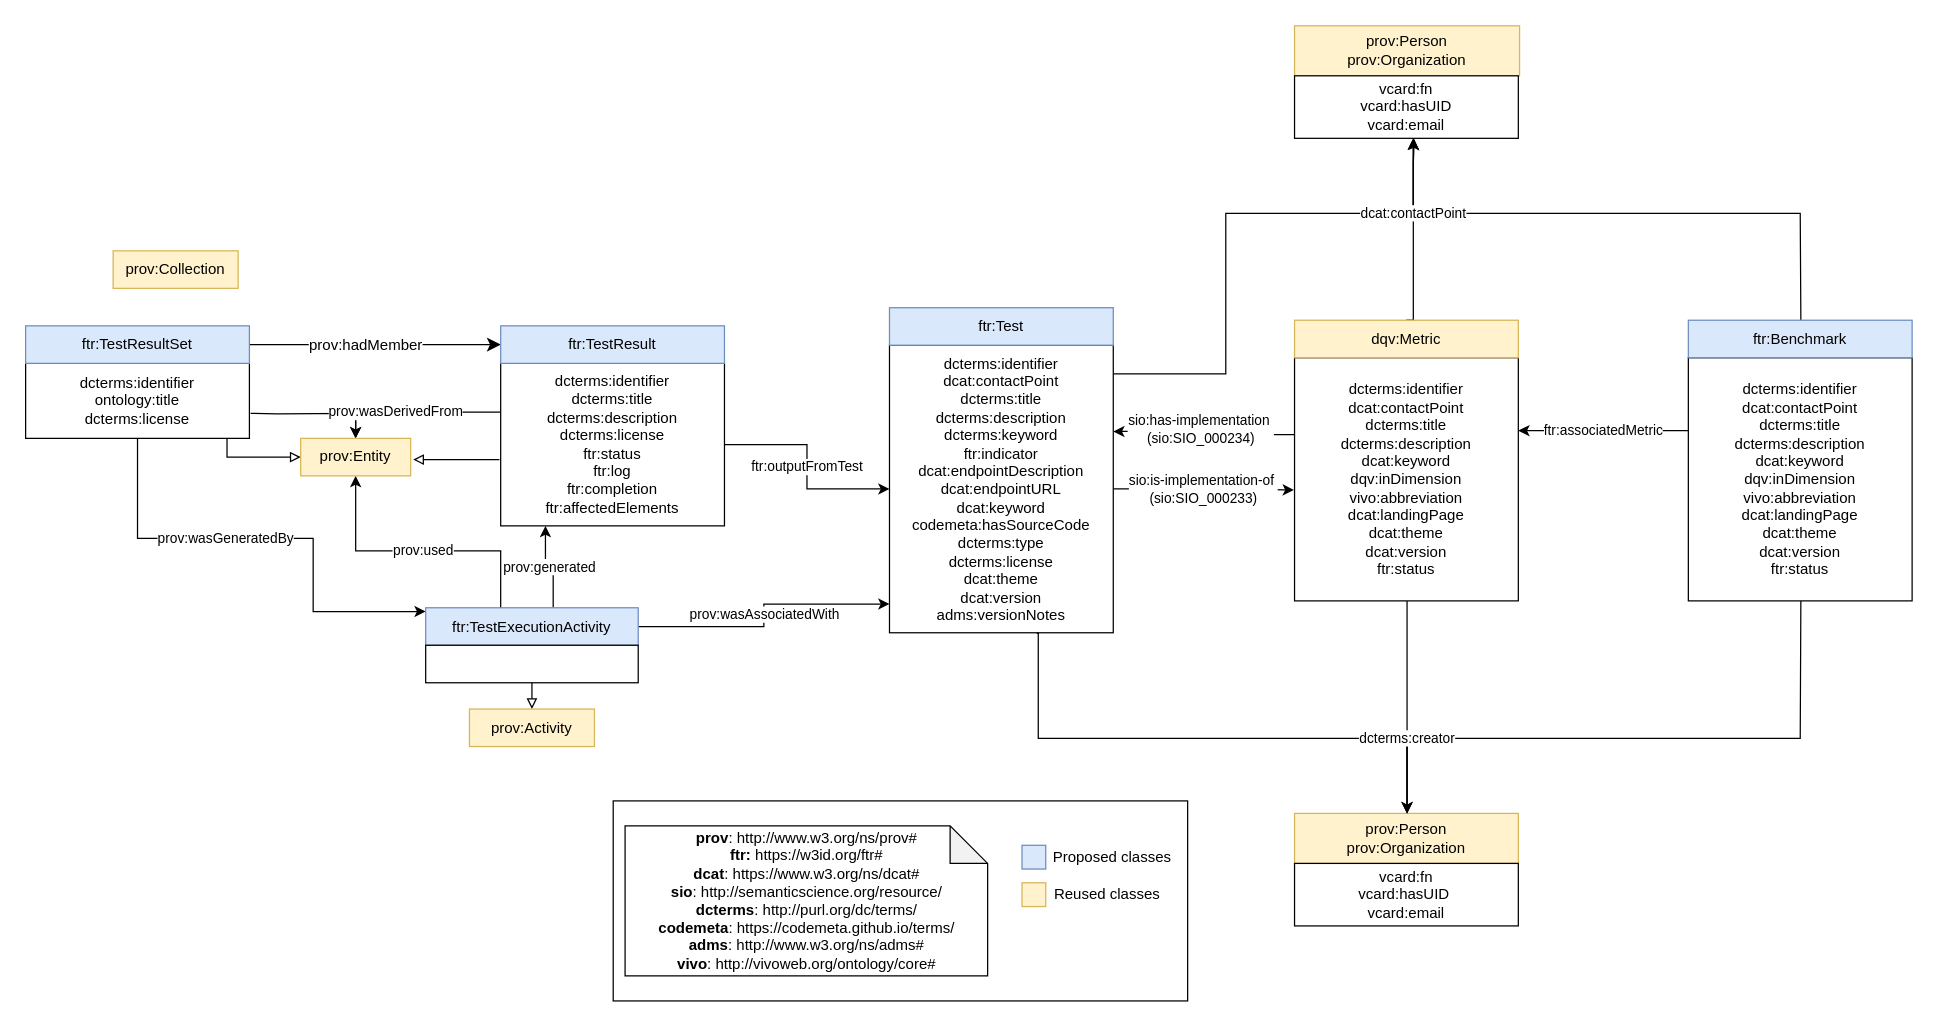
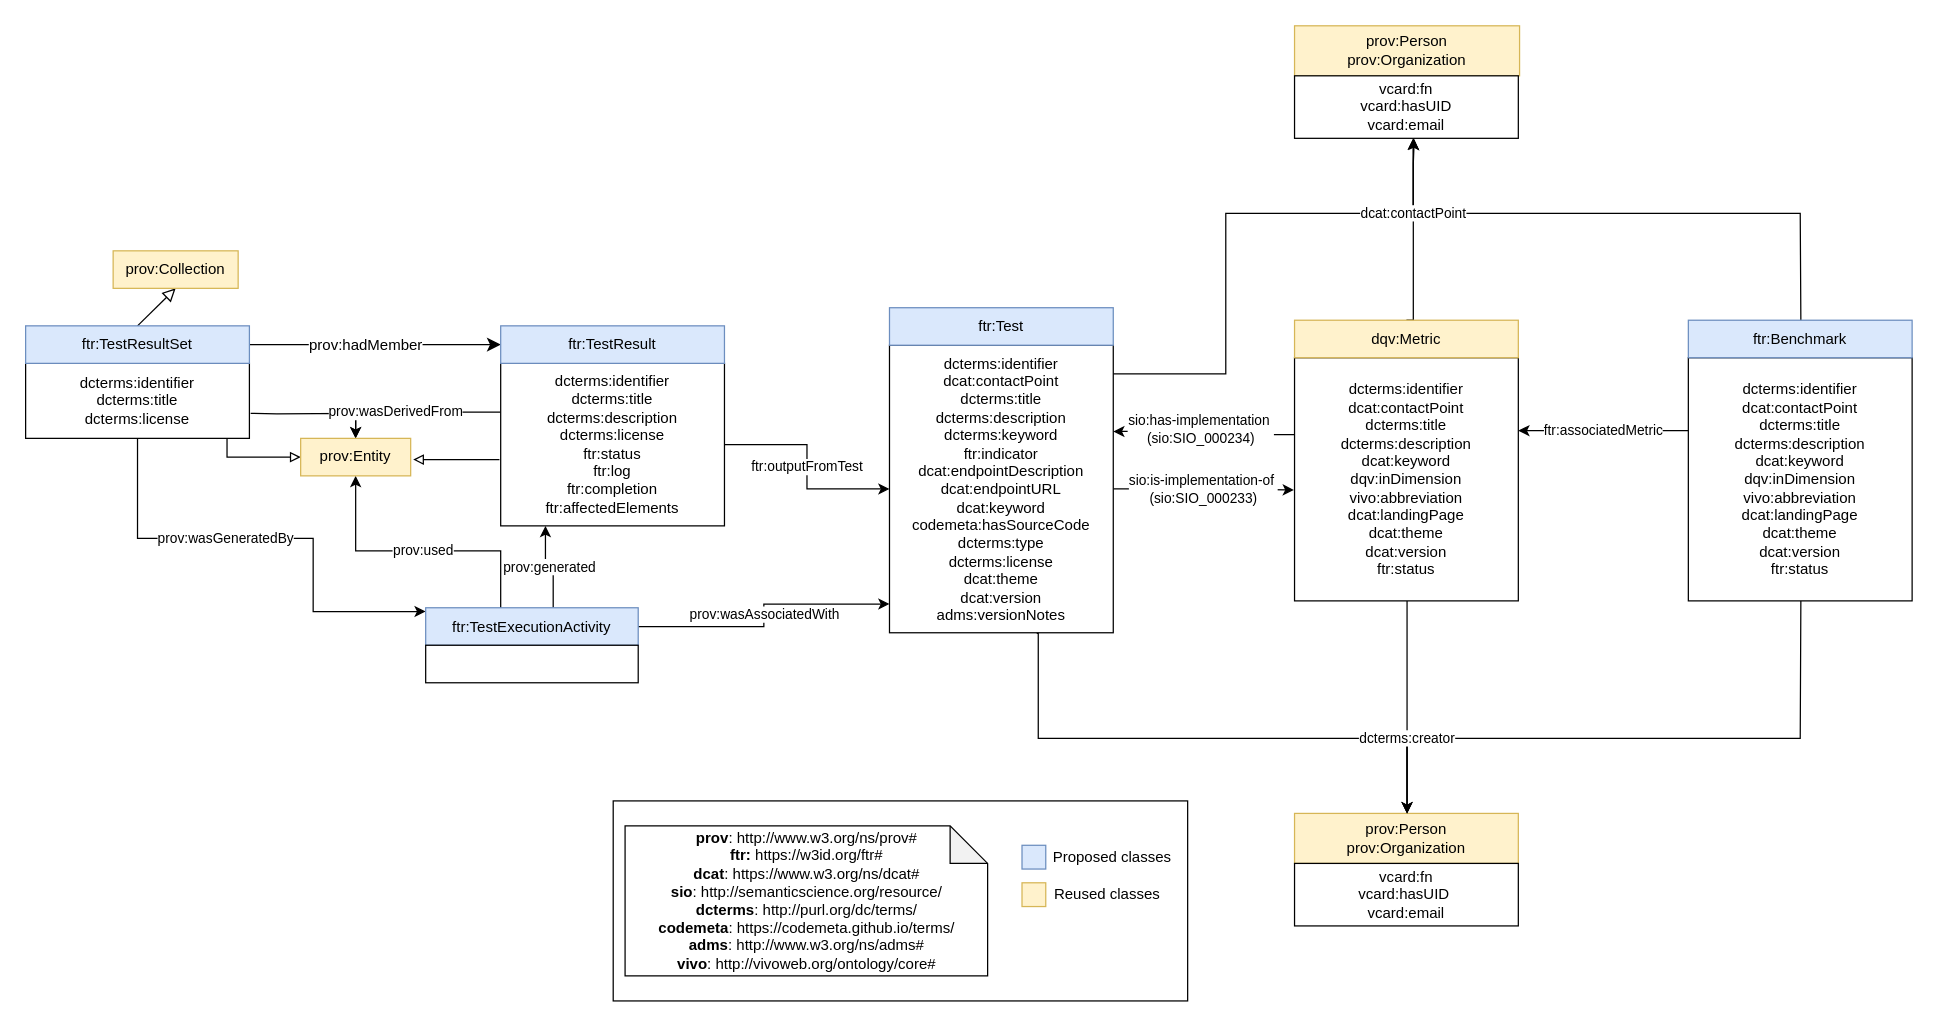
none -> (152, 311)
(138, 401) -> (138, 401)
(532, 691) -> none
(532, 728) -> none
